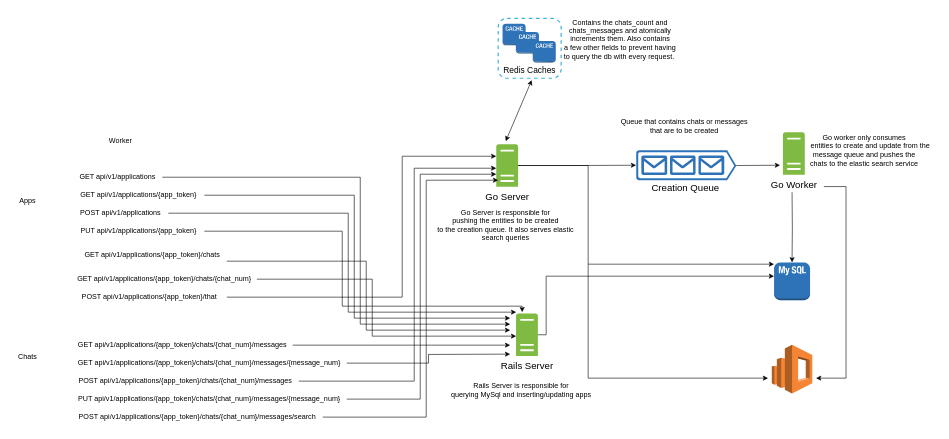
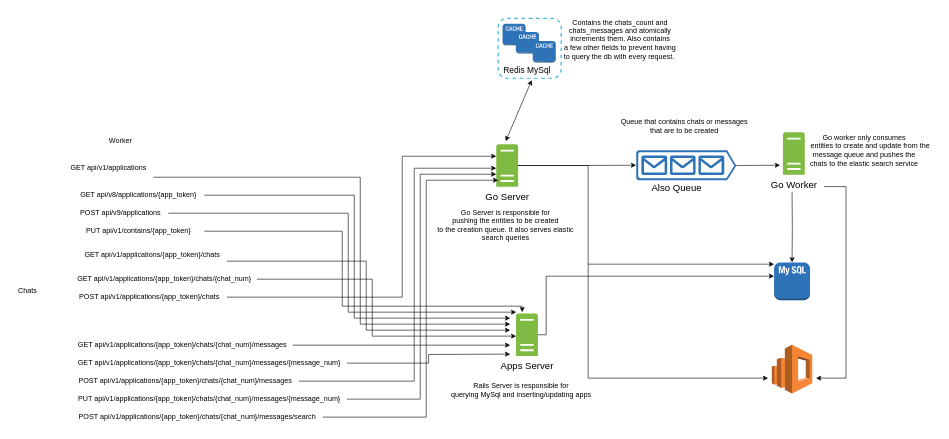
(533, 70) -> (530, 70)
(117, 177) -> (108, 168)
(687, 188) -> (676, 188)
(139, 195) -> (139, 195)
(27, 201) -> none
(121, 213) -> (121, 213)
(139, 231) -> (139, 231)
(149, 297) -> (149, 297)
(27, 357) -> (27, 291)
(527, 367) -> (527, 367)
